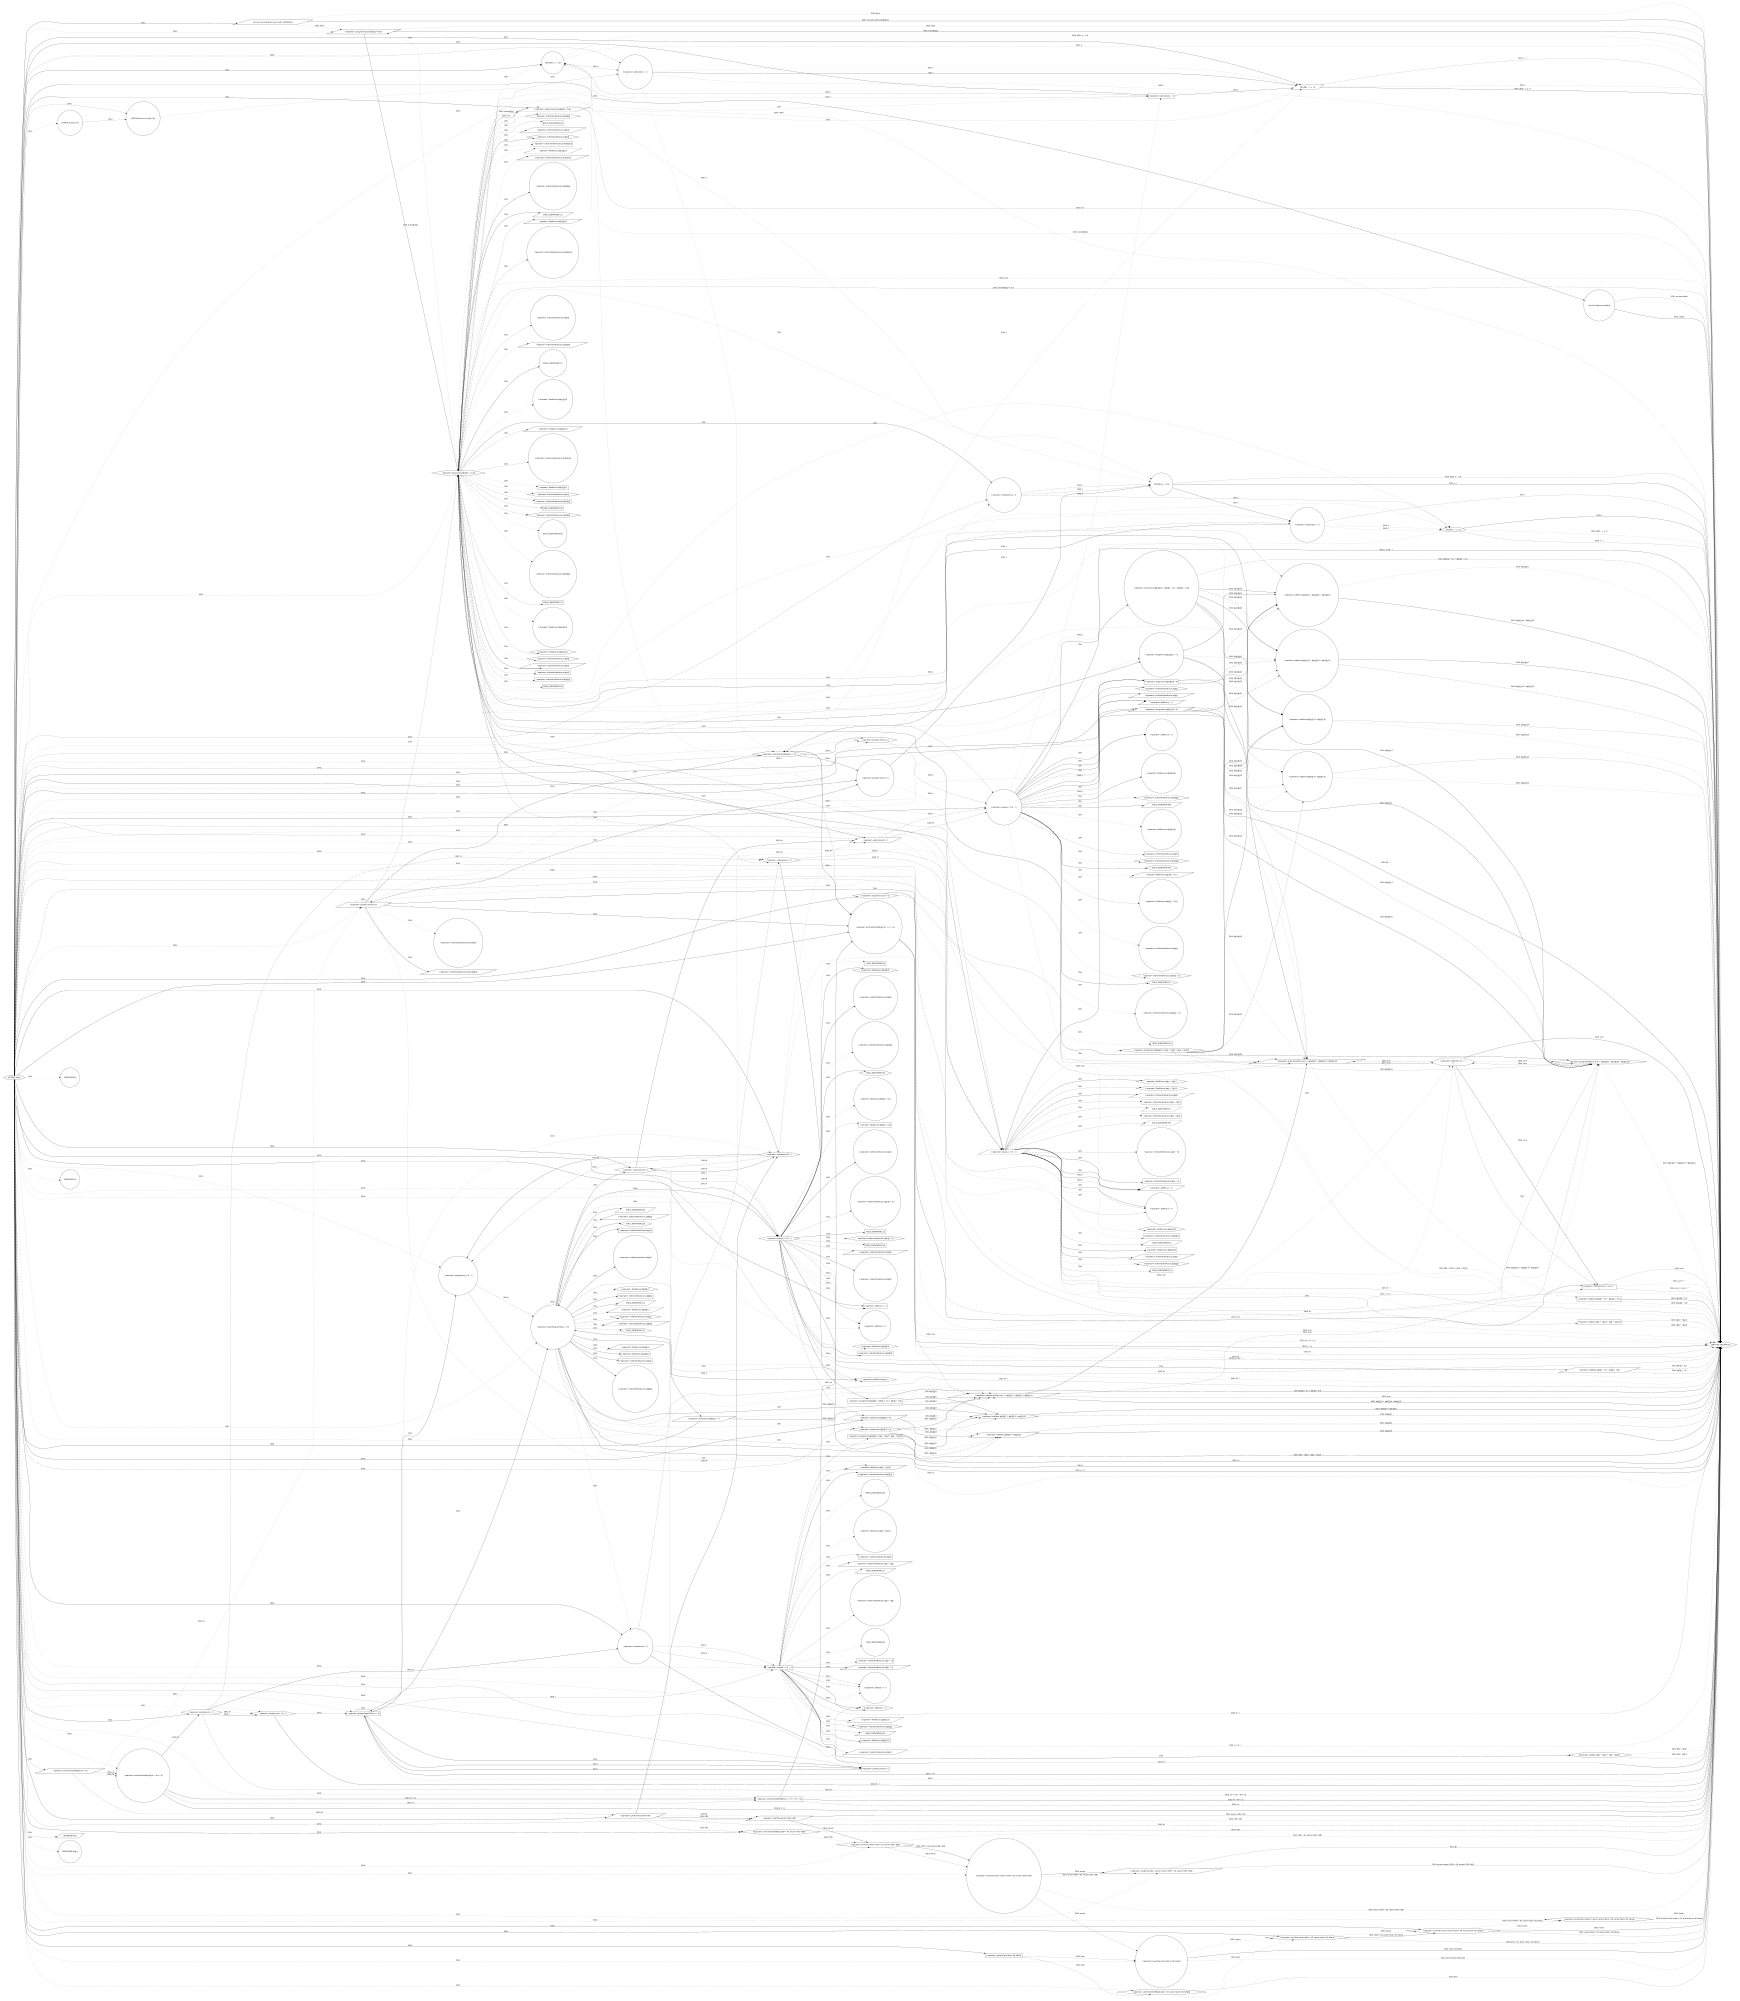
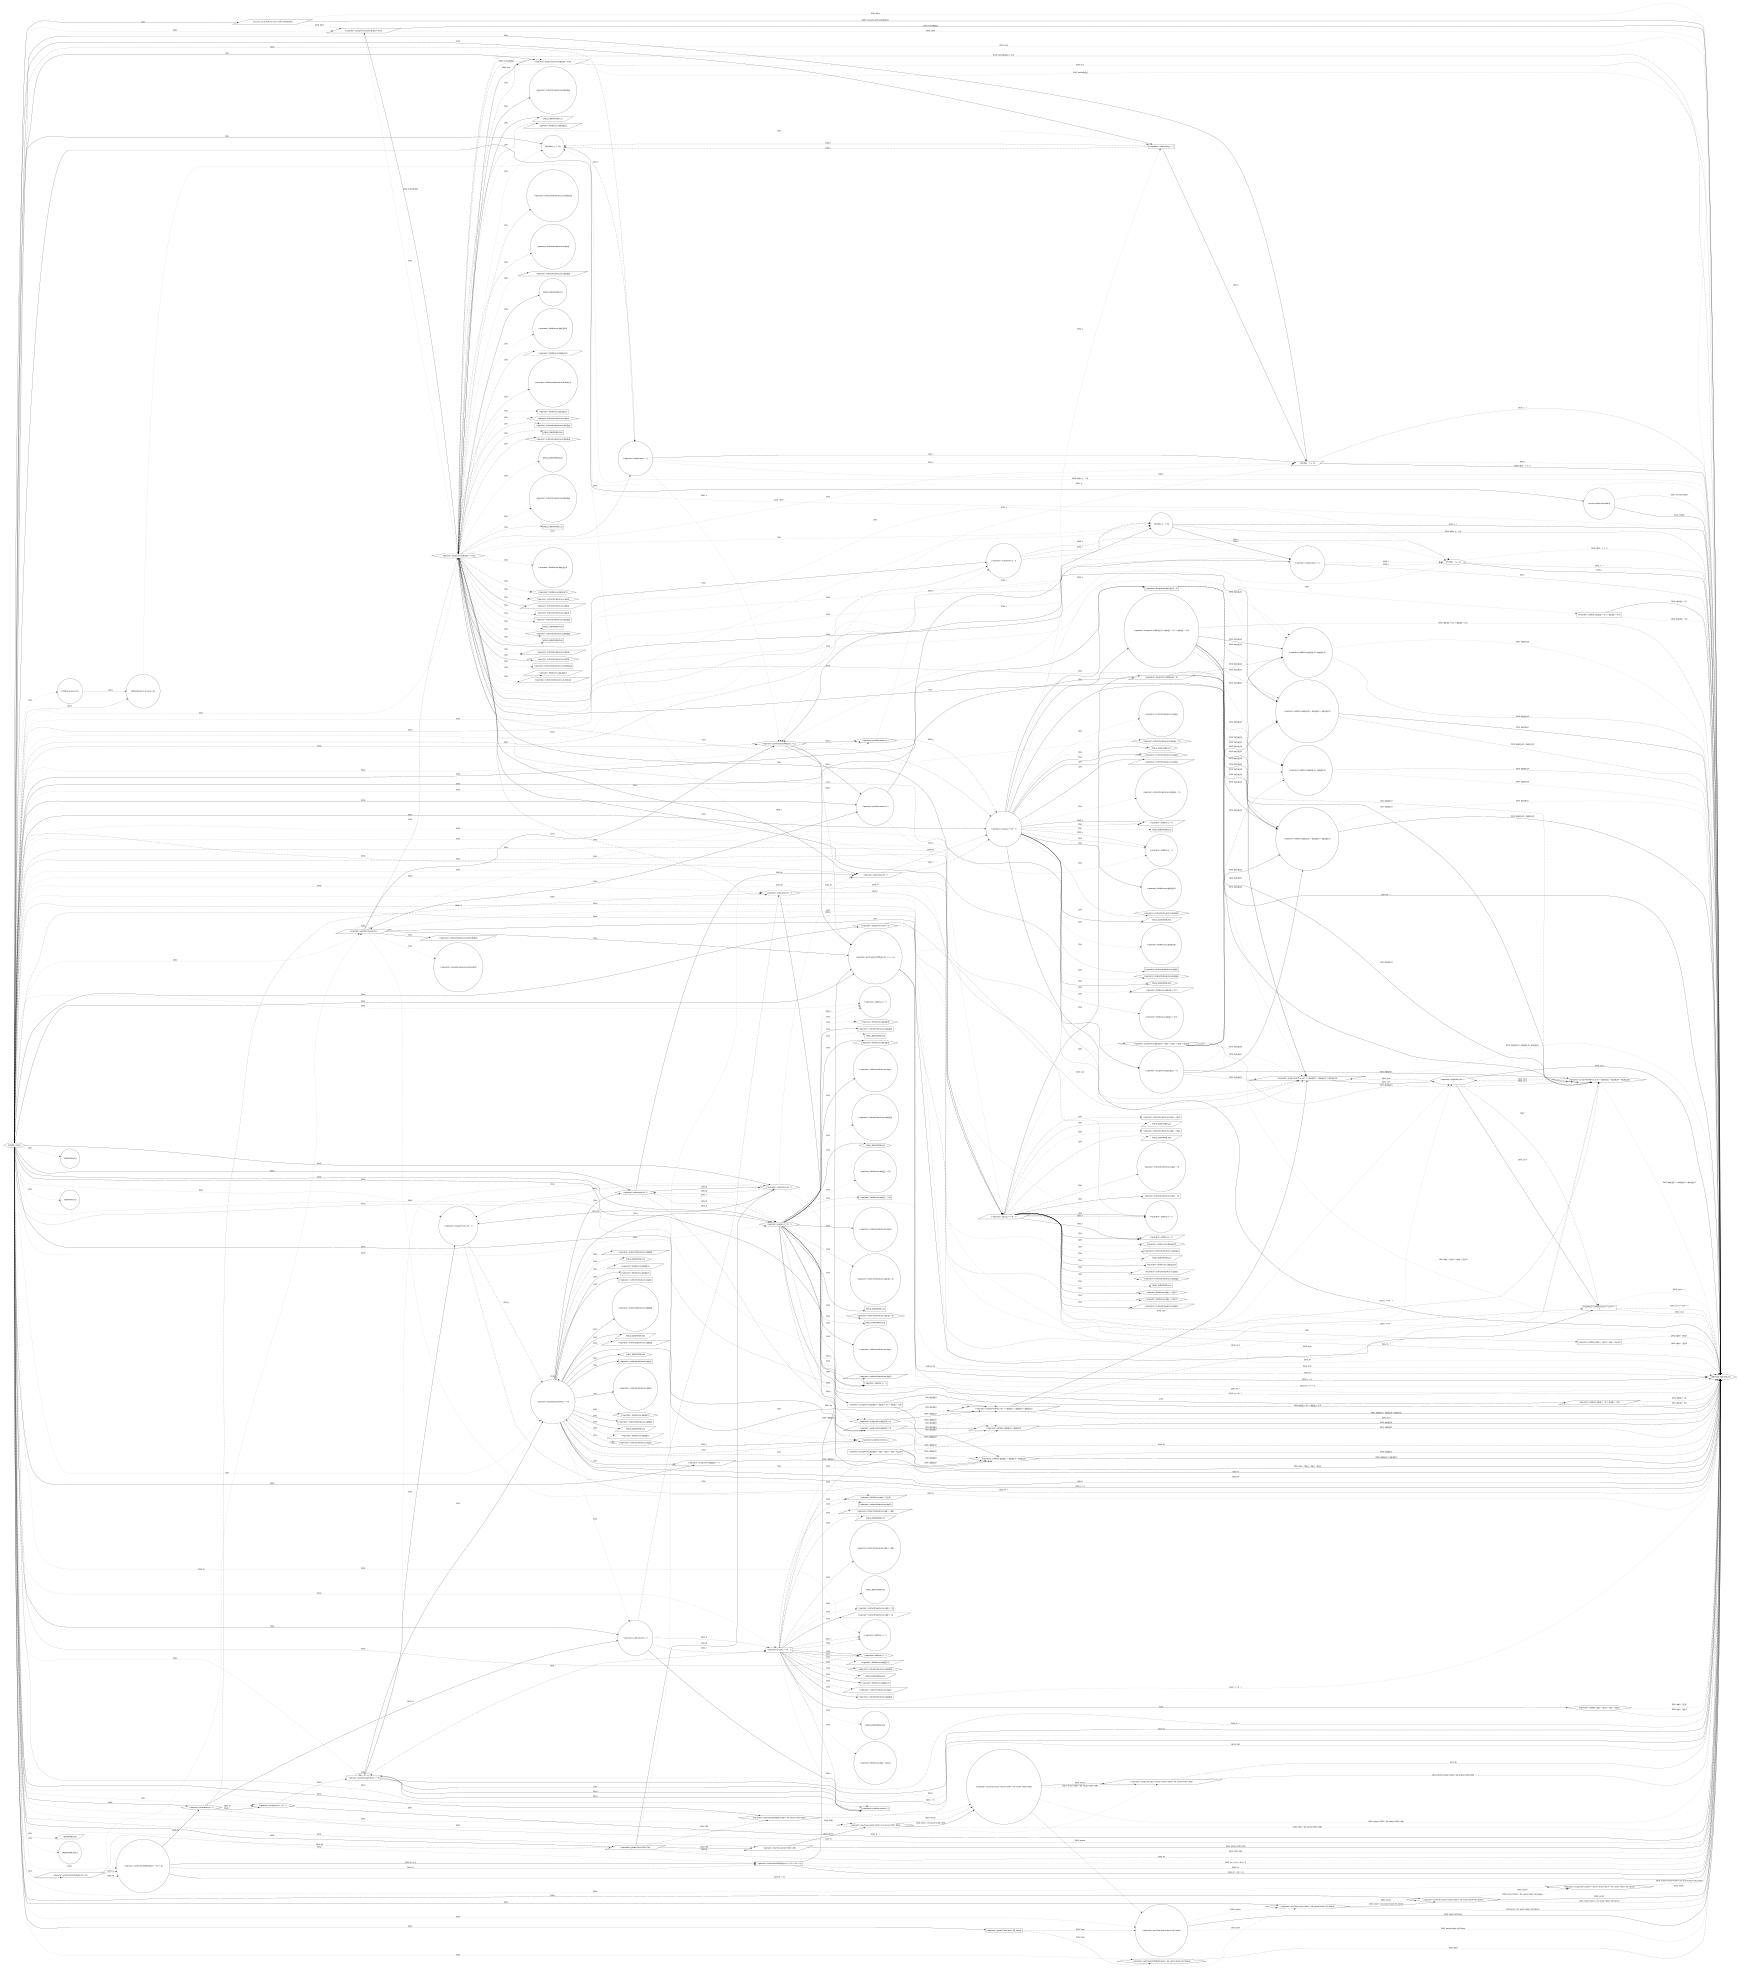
(185, 1445) -> (199, 1484)
